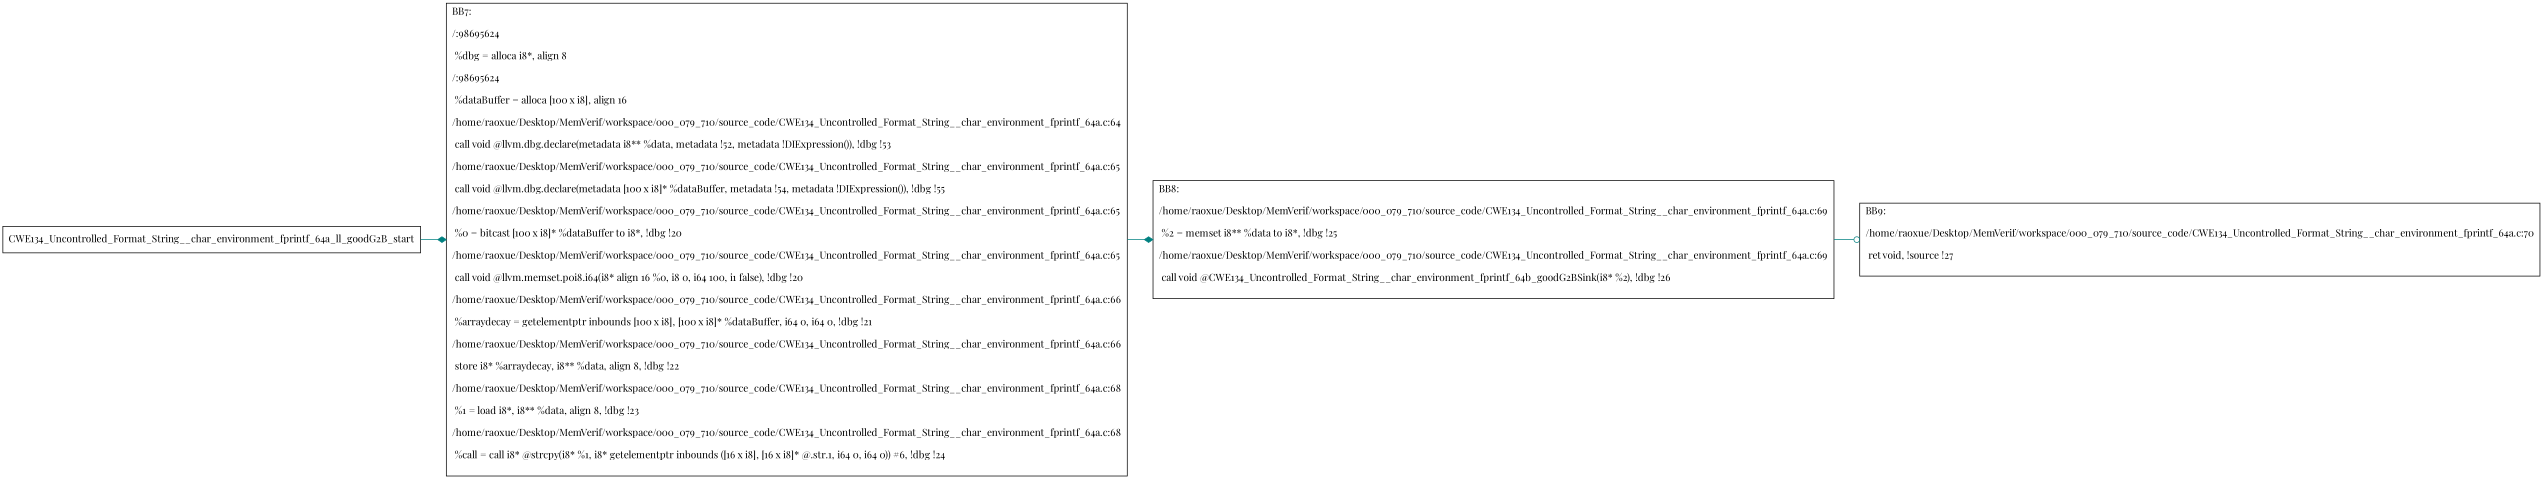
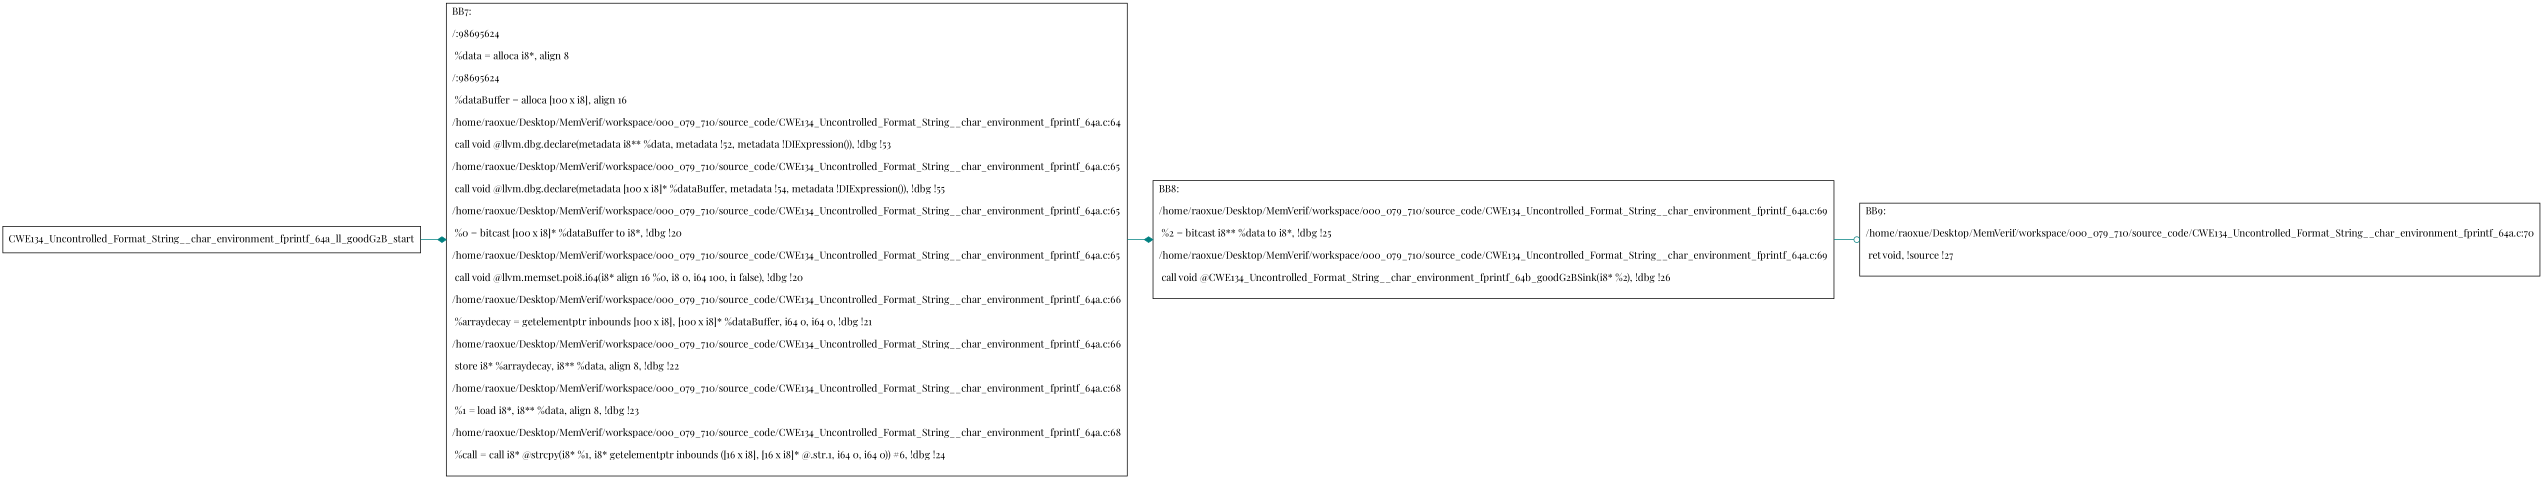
(510, 56) -> (511, 56)
(1248, 234) -> (1245, 234)
